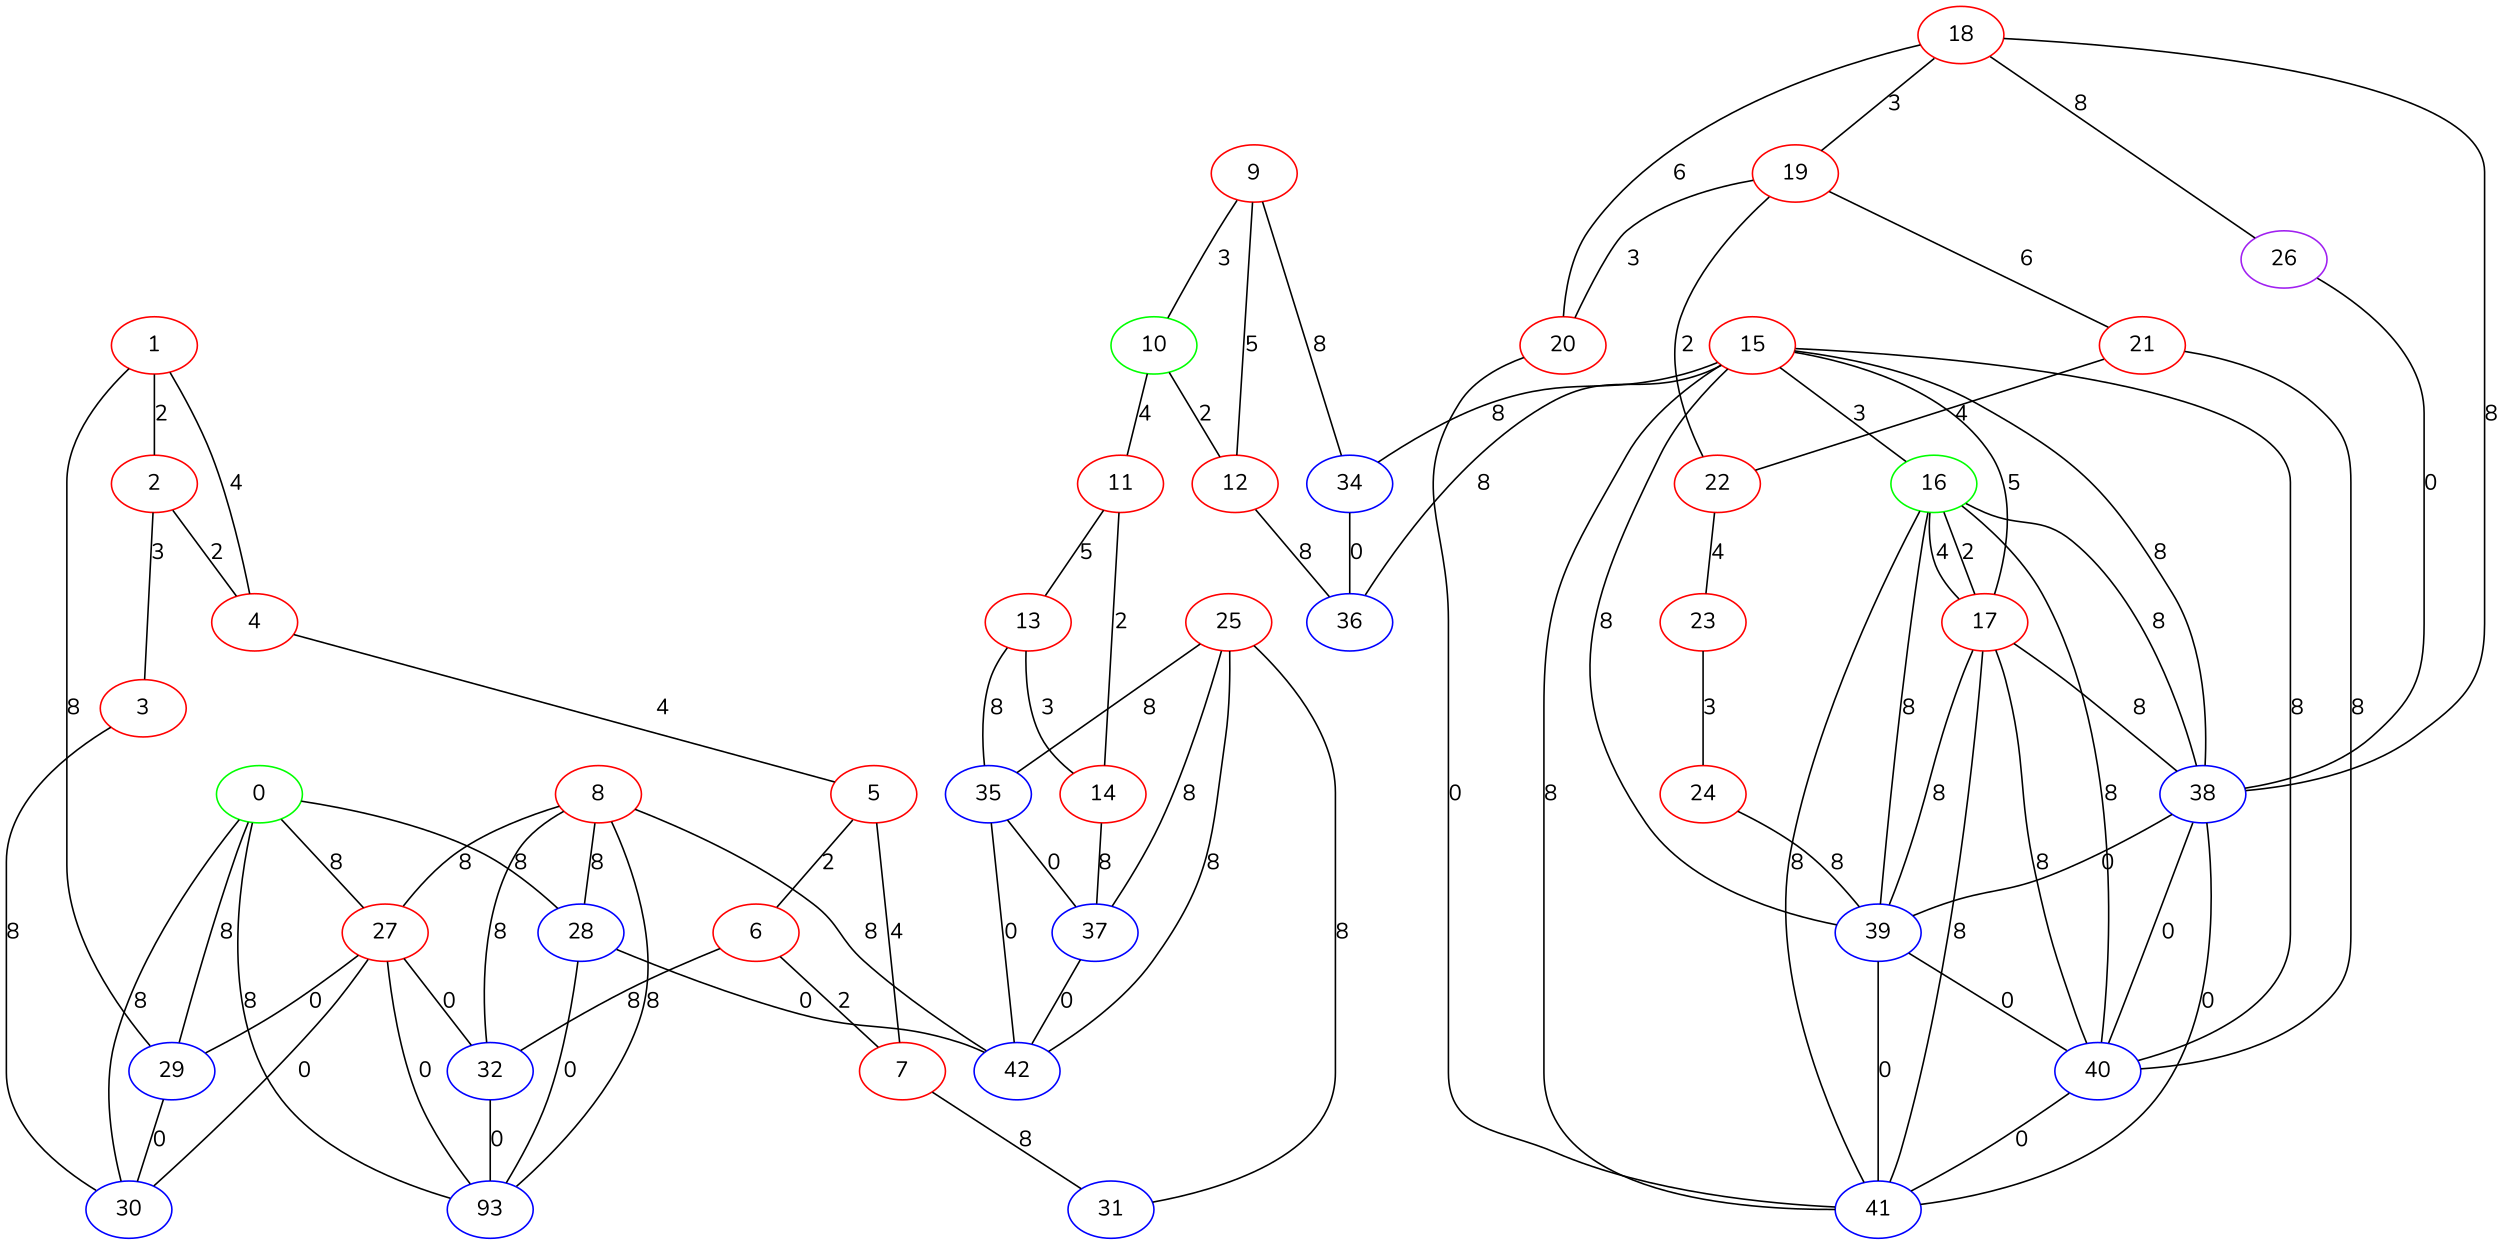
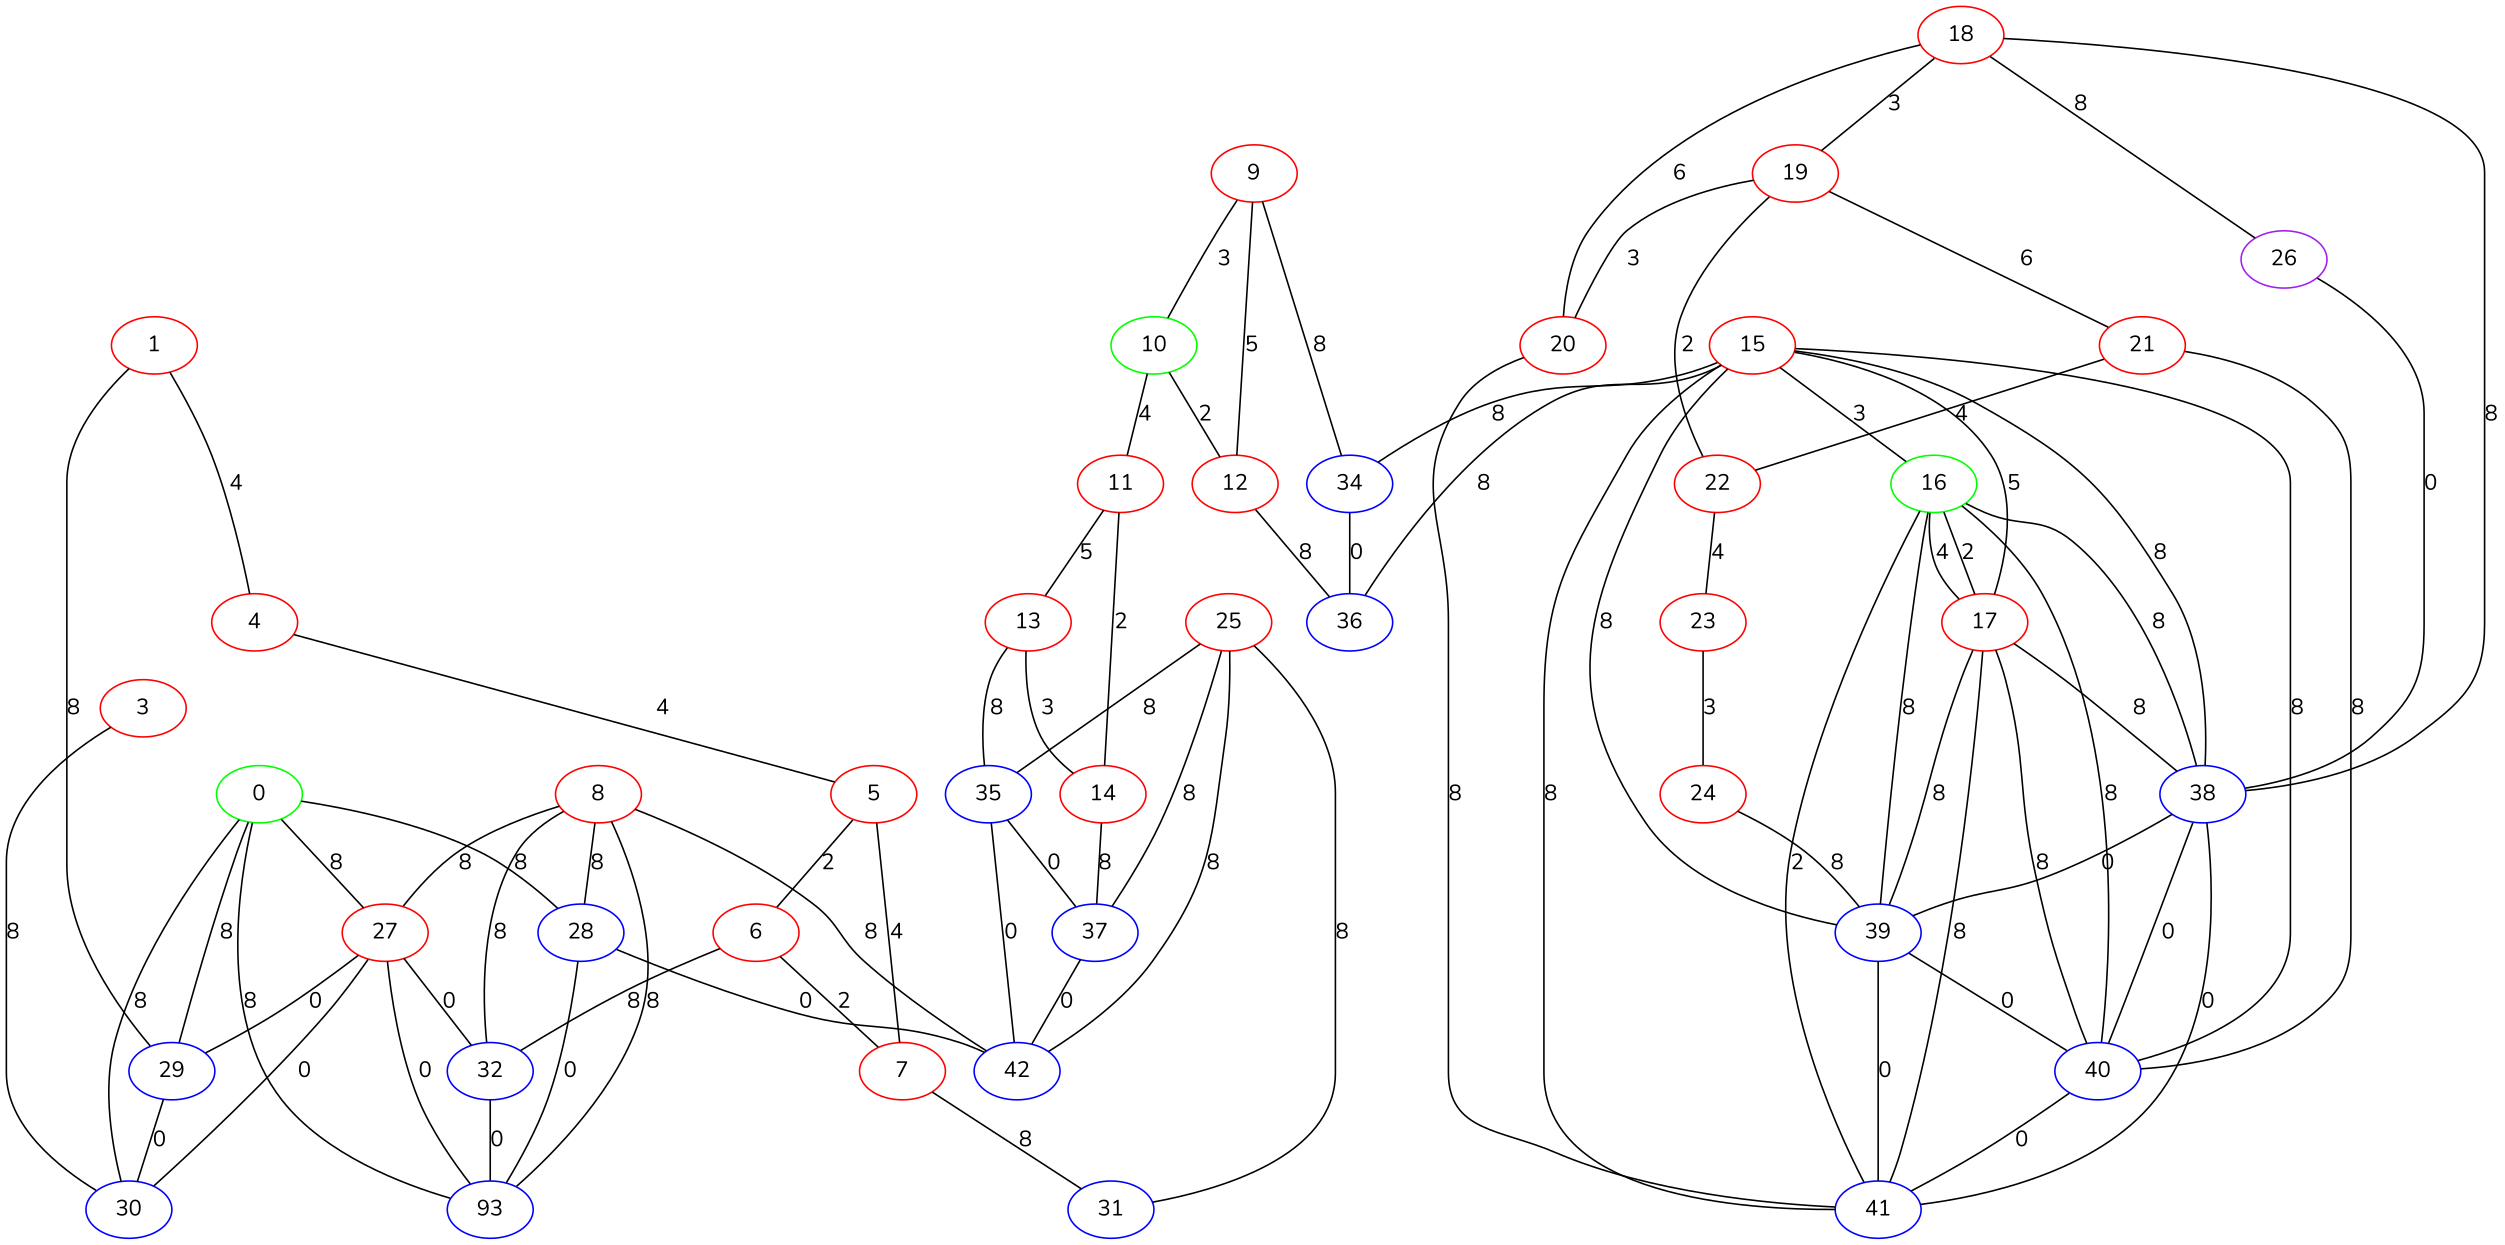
(154, 484) -> none
(1456, 794) -> (1456, 794)
(1798, 863) -> (1798, 863)
